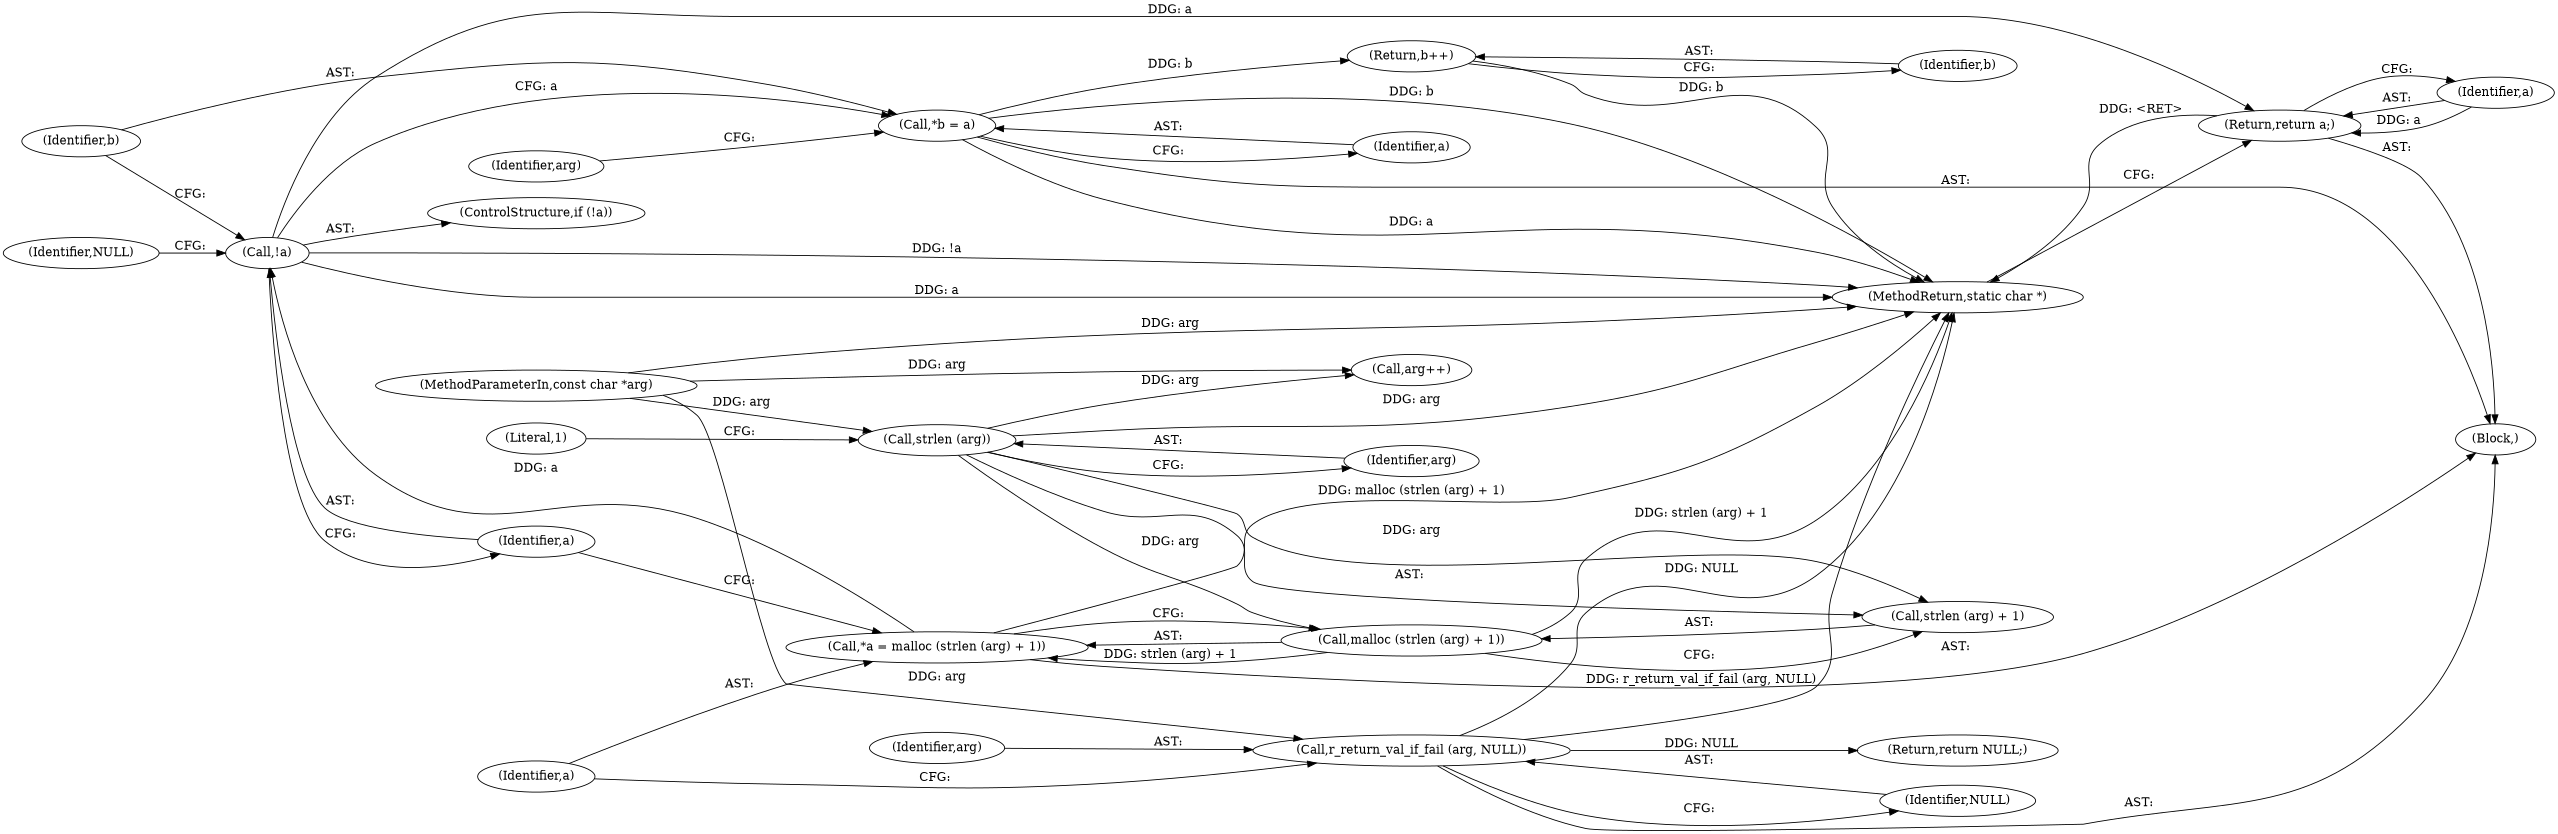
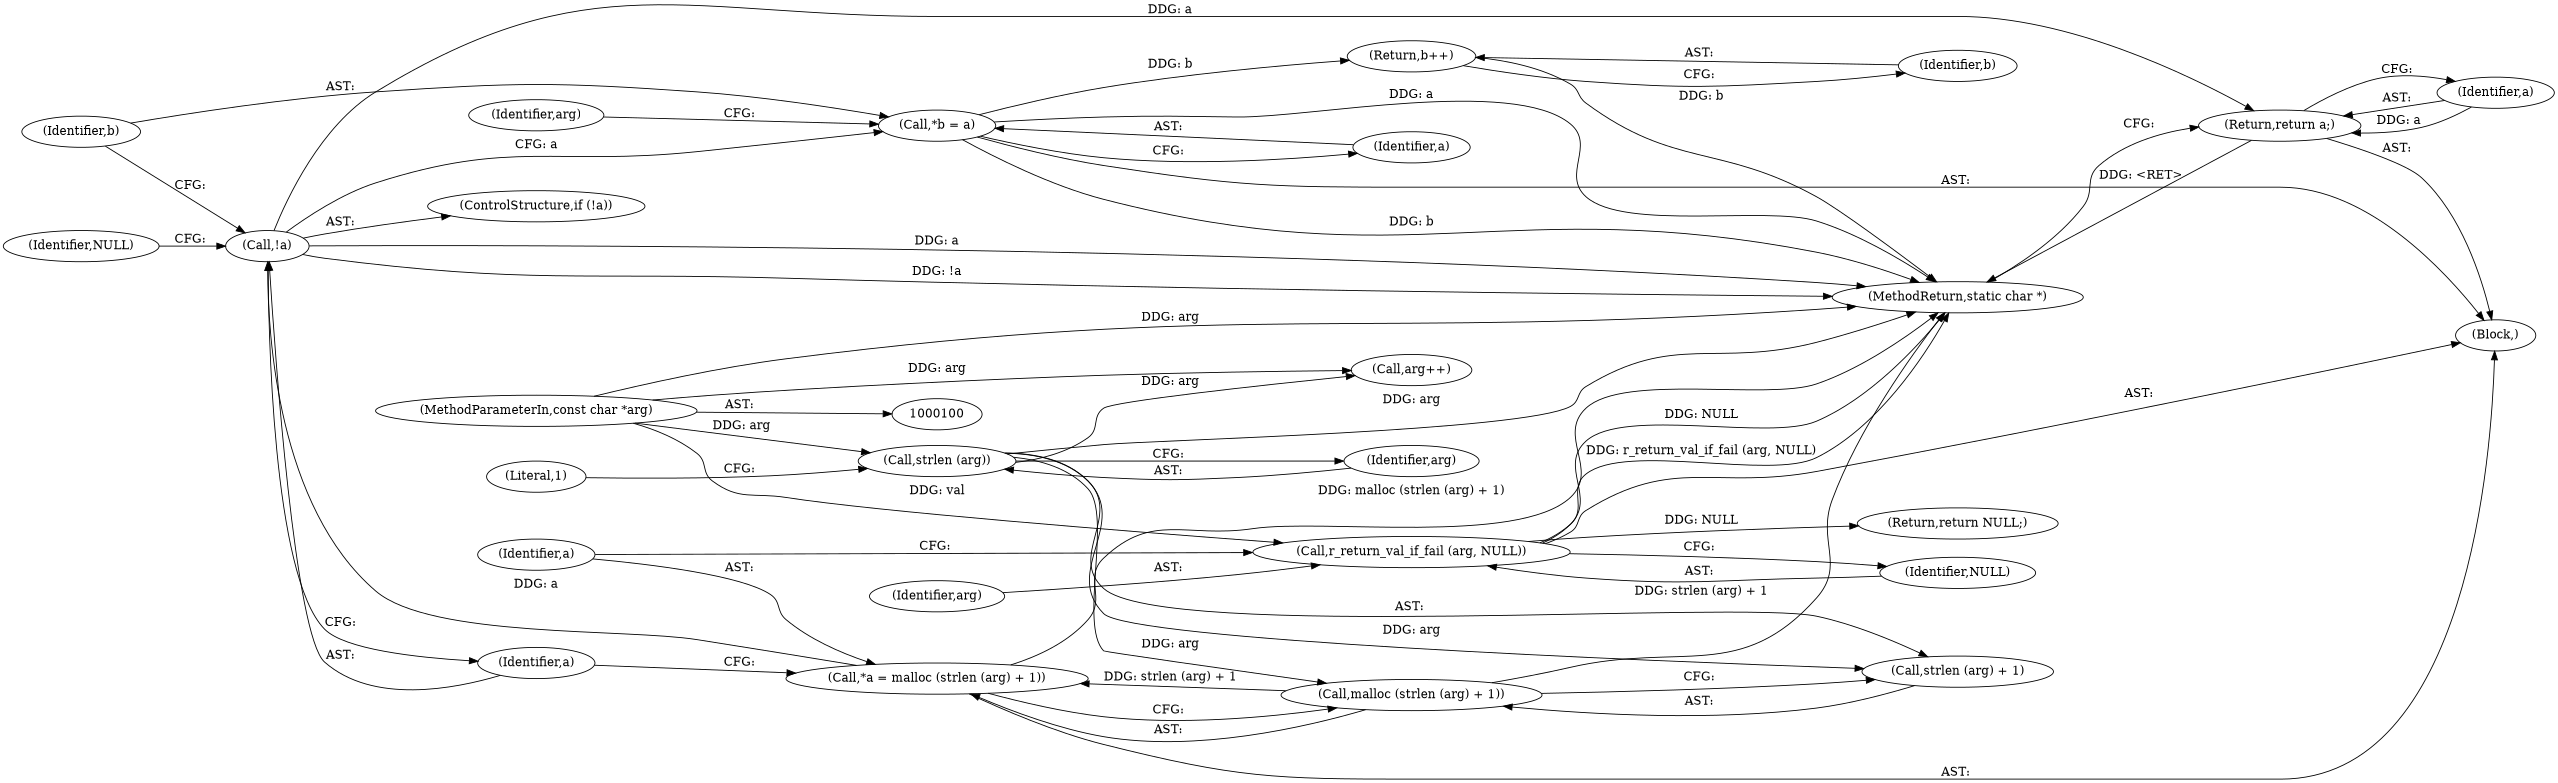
none -> (937, 414)
(937, 677) -> (937, 491)
